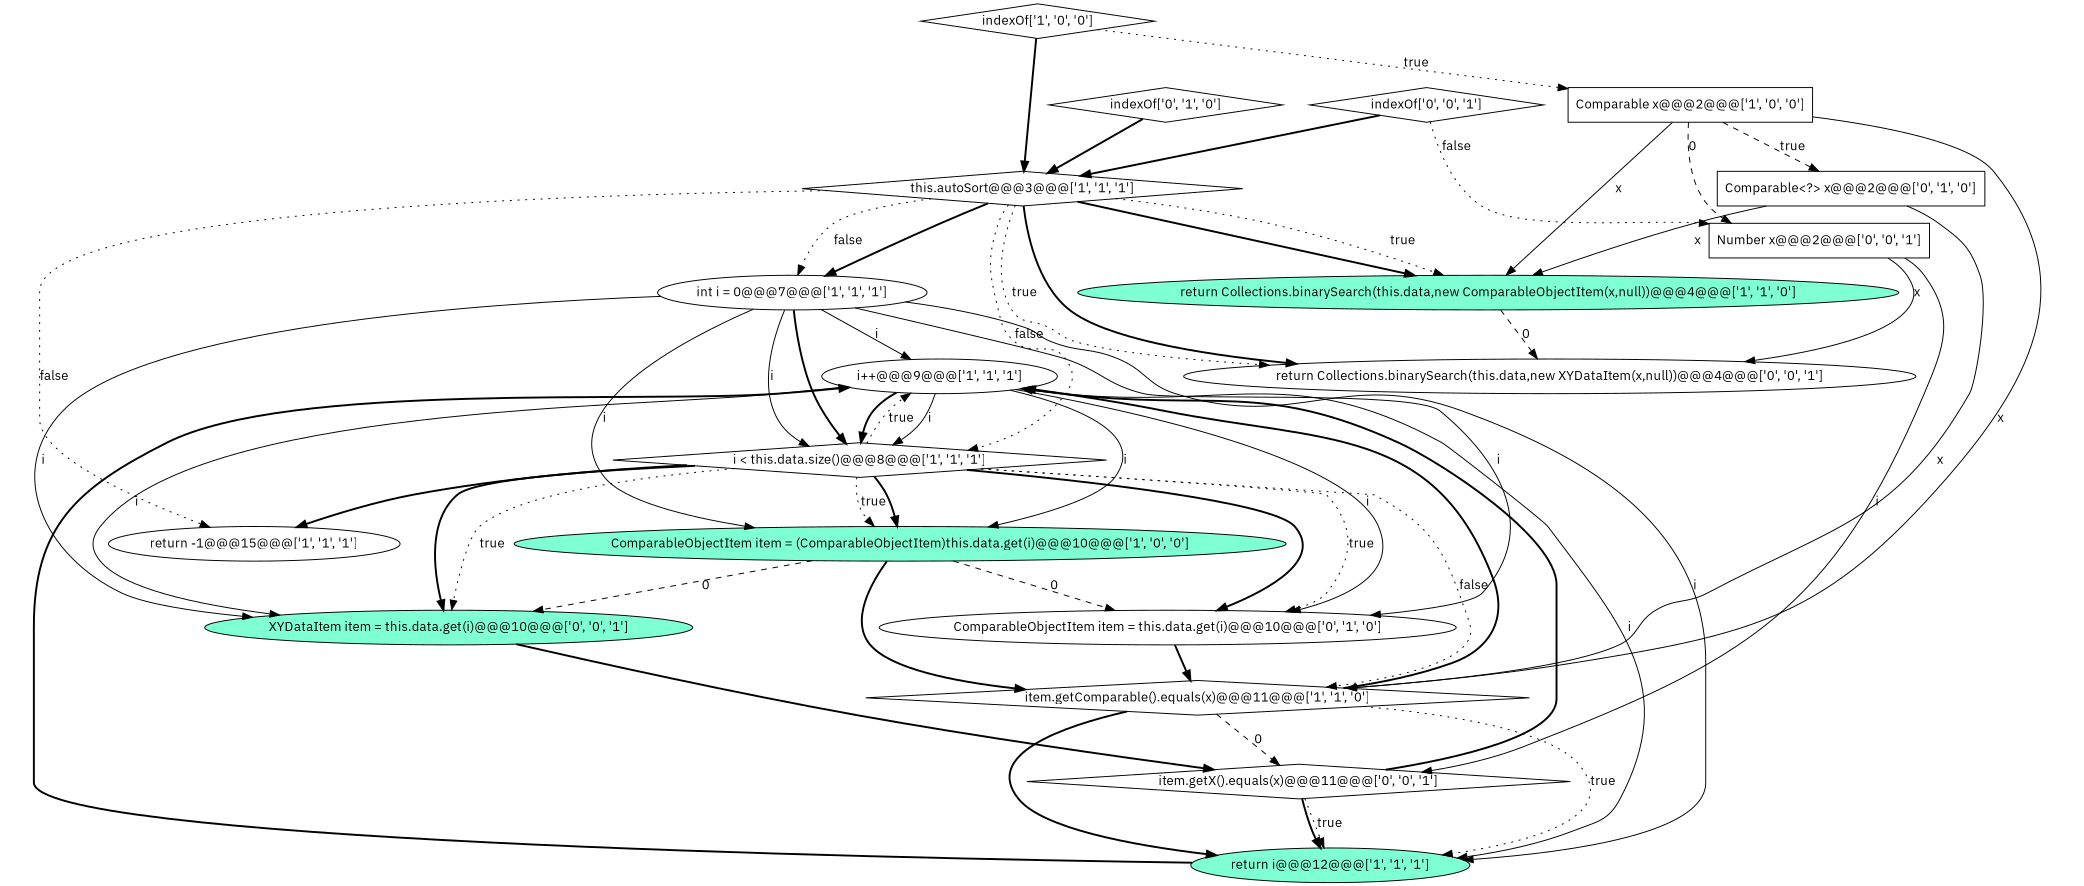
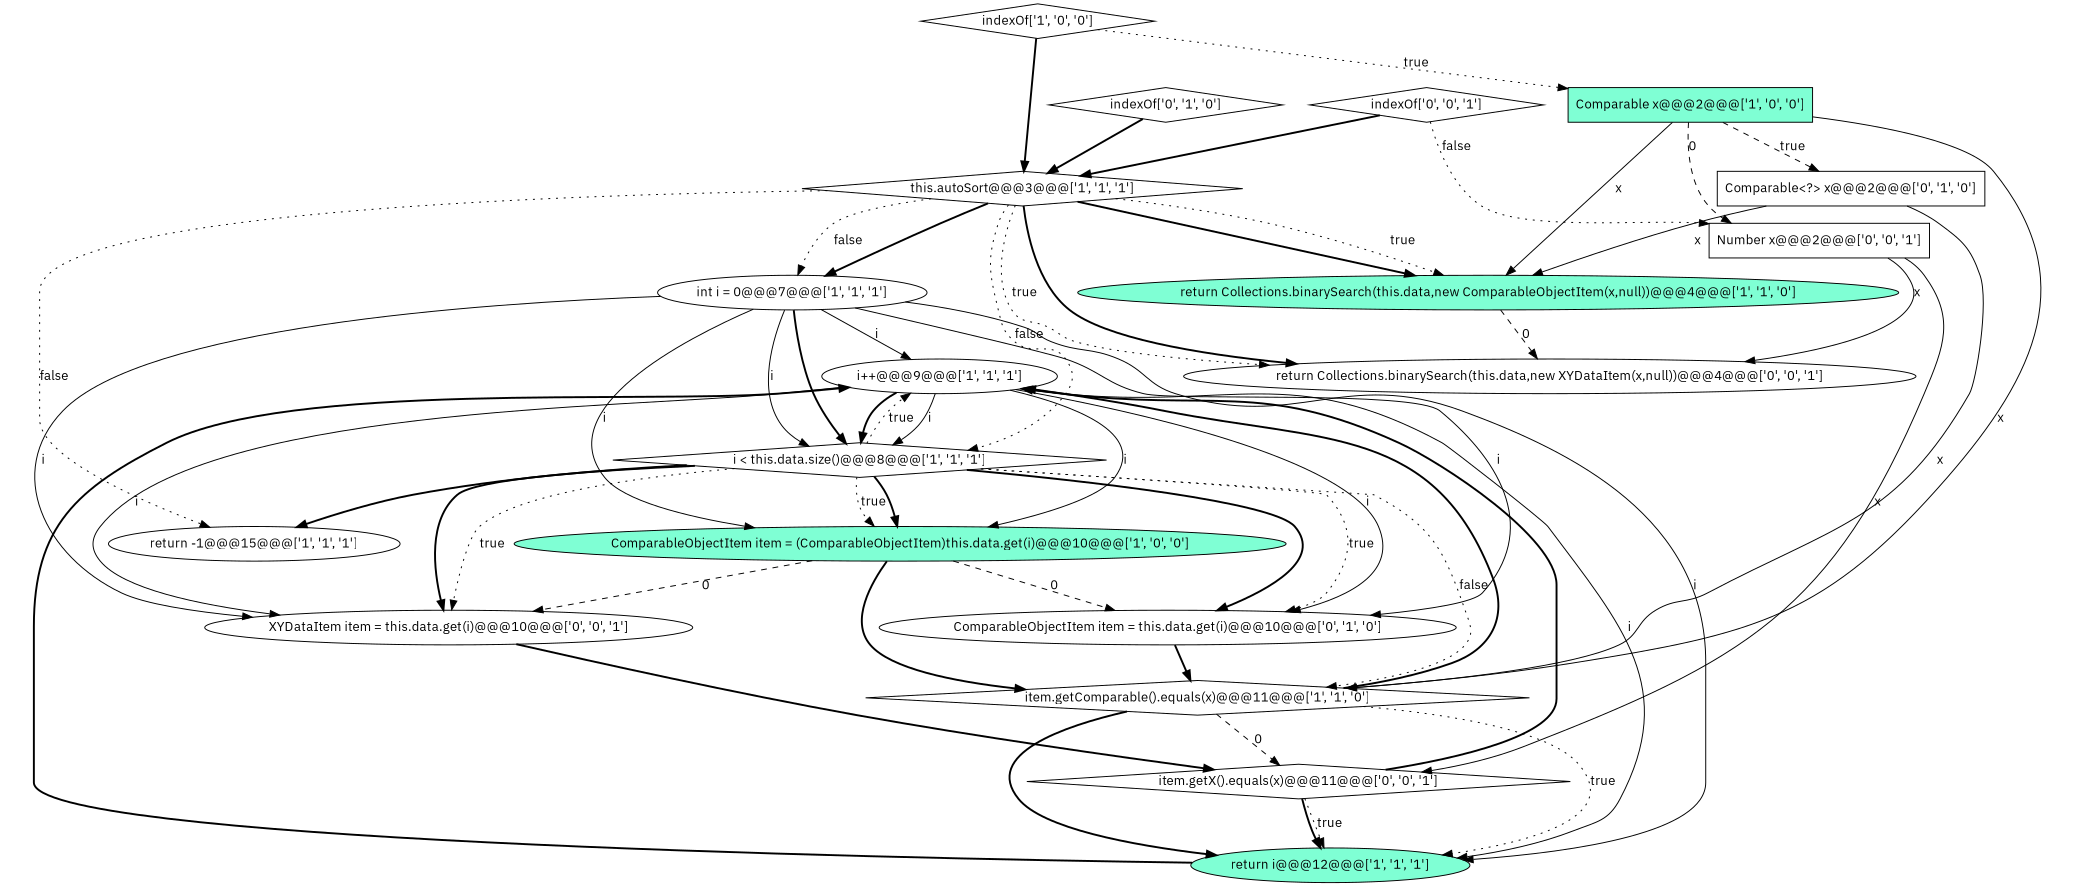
(1690, 105) -> (1690, 105)
(1878, 502) -> (1878, 502)
(449, 628) -> (449, 628)
